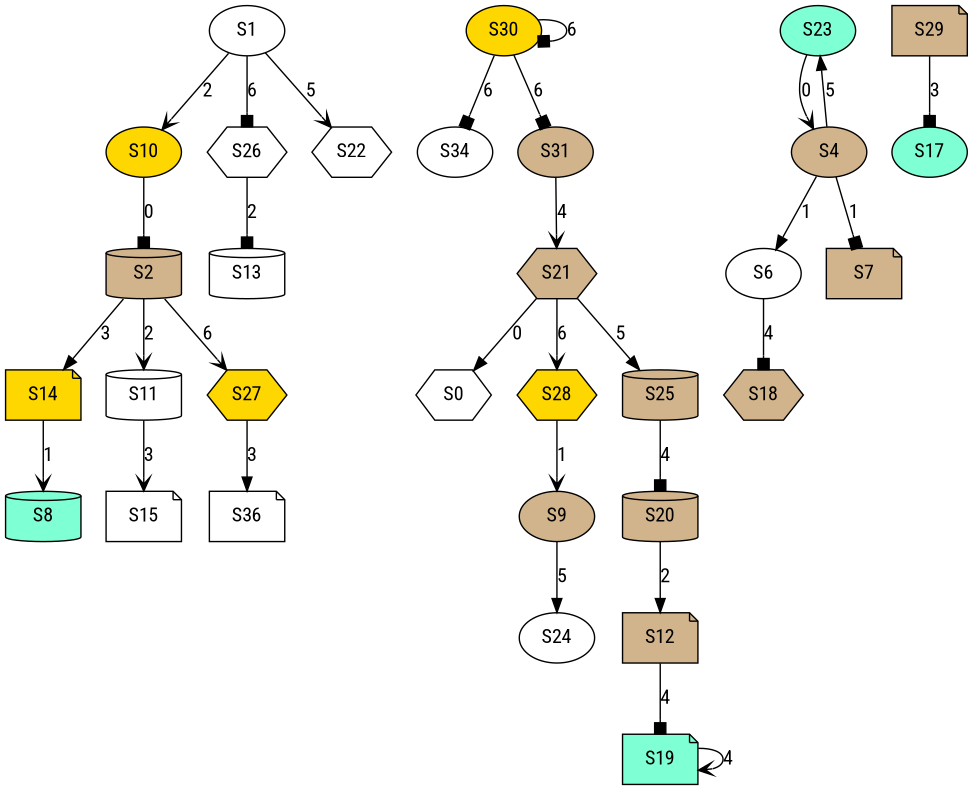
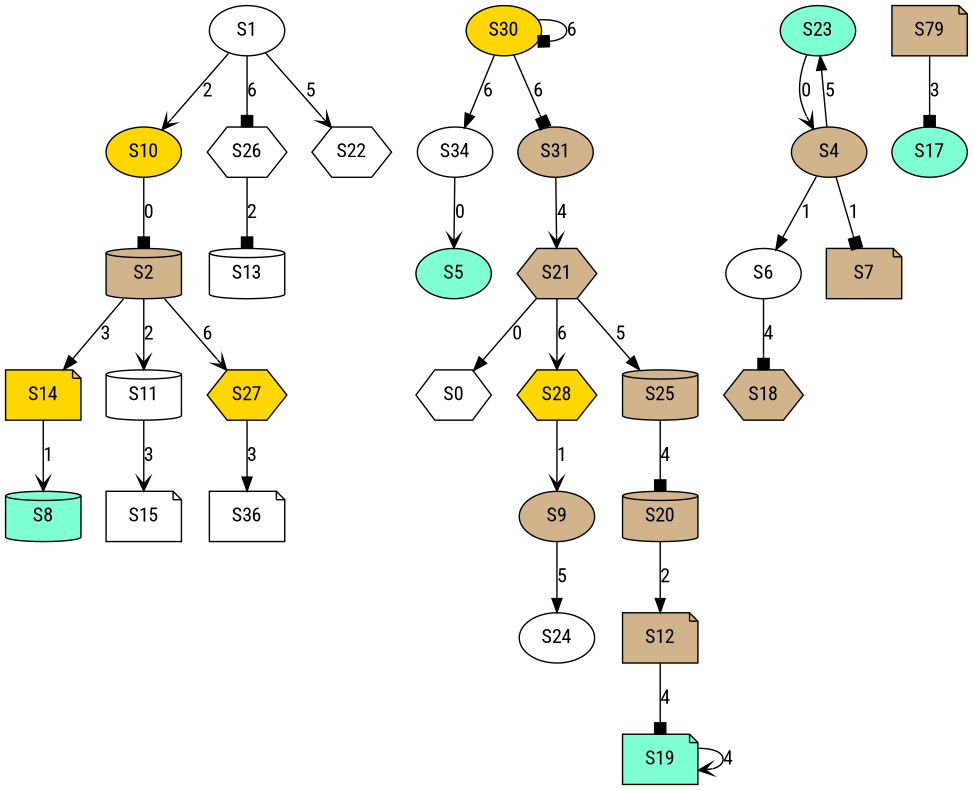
(930, 31) -> (930, 31)
(482, 85) -> (482, 85)
none -> (454, 274)
